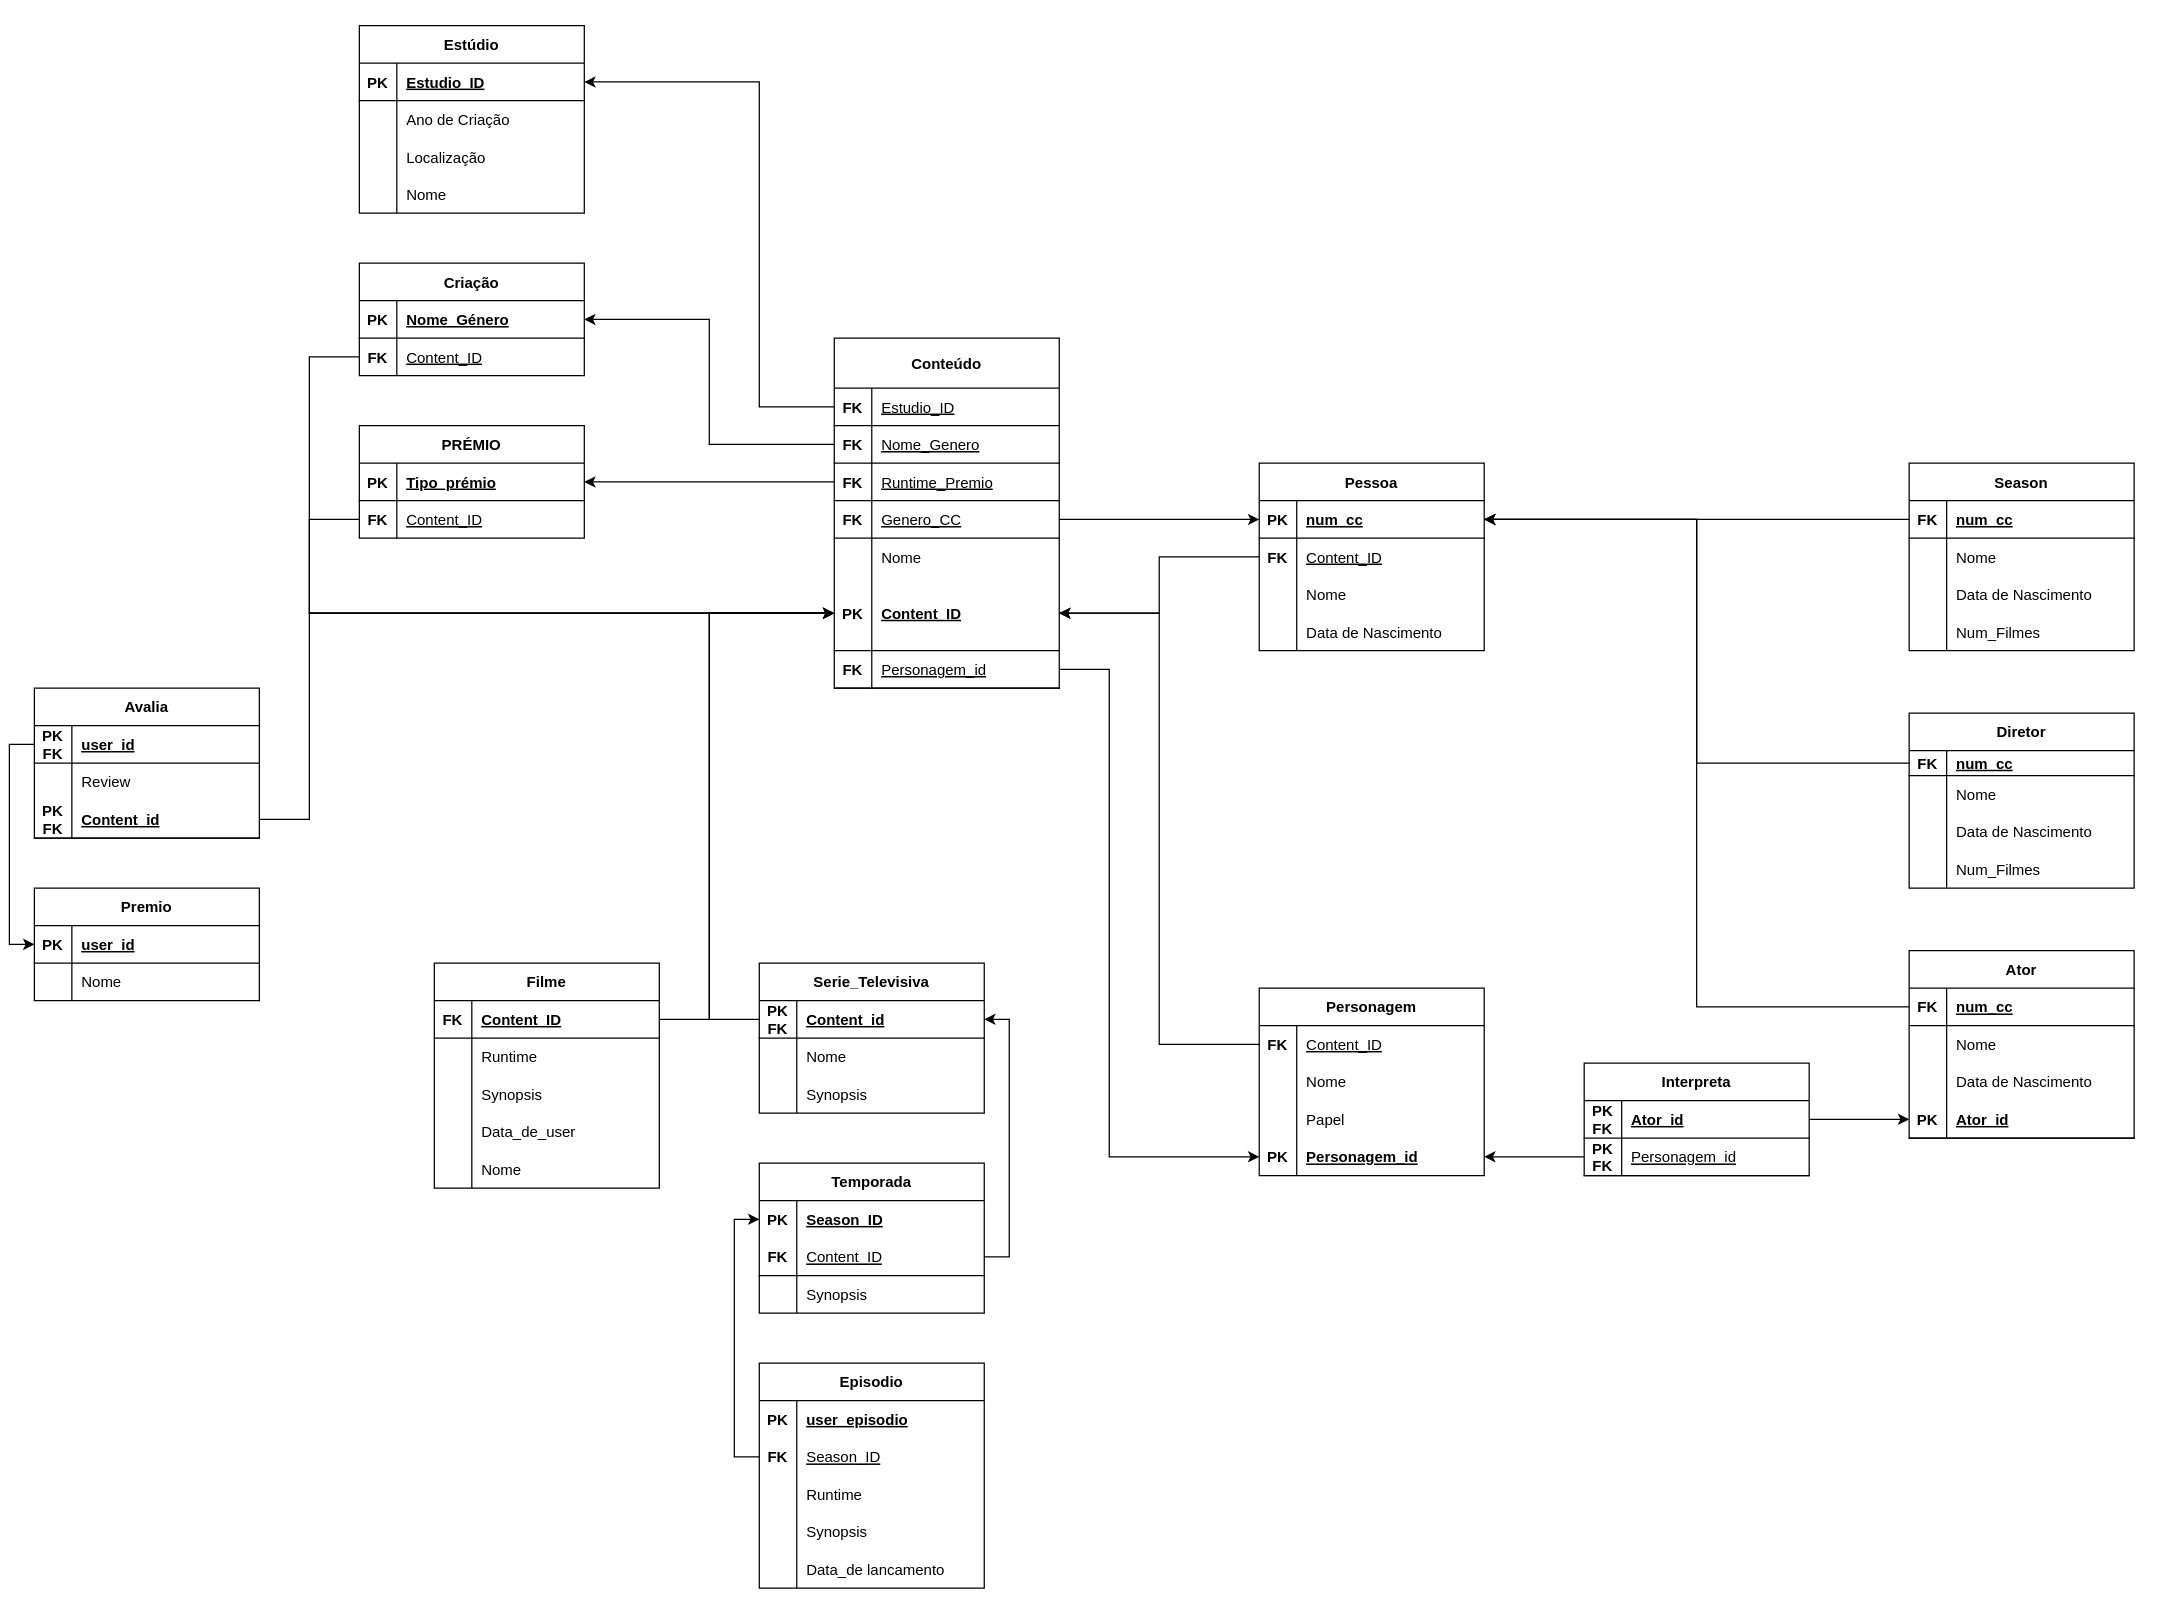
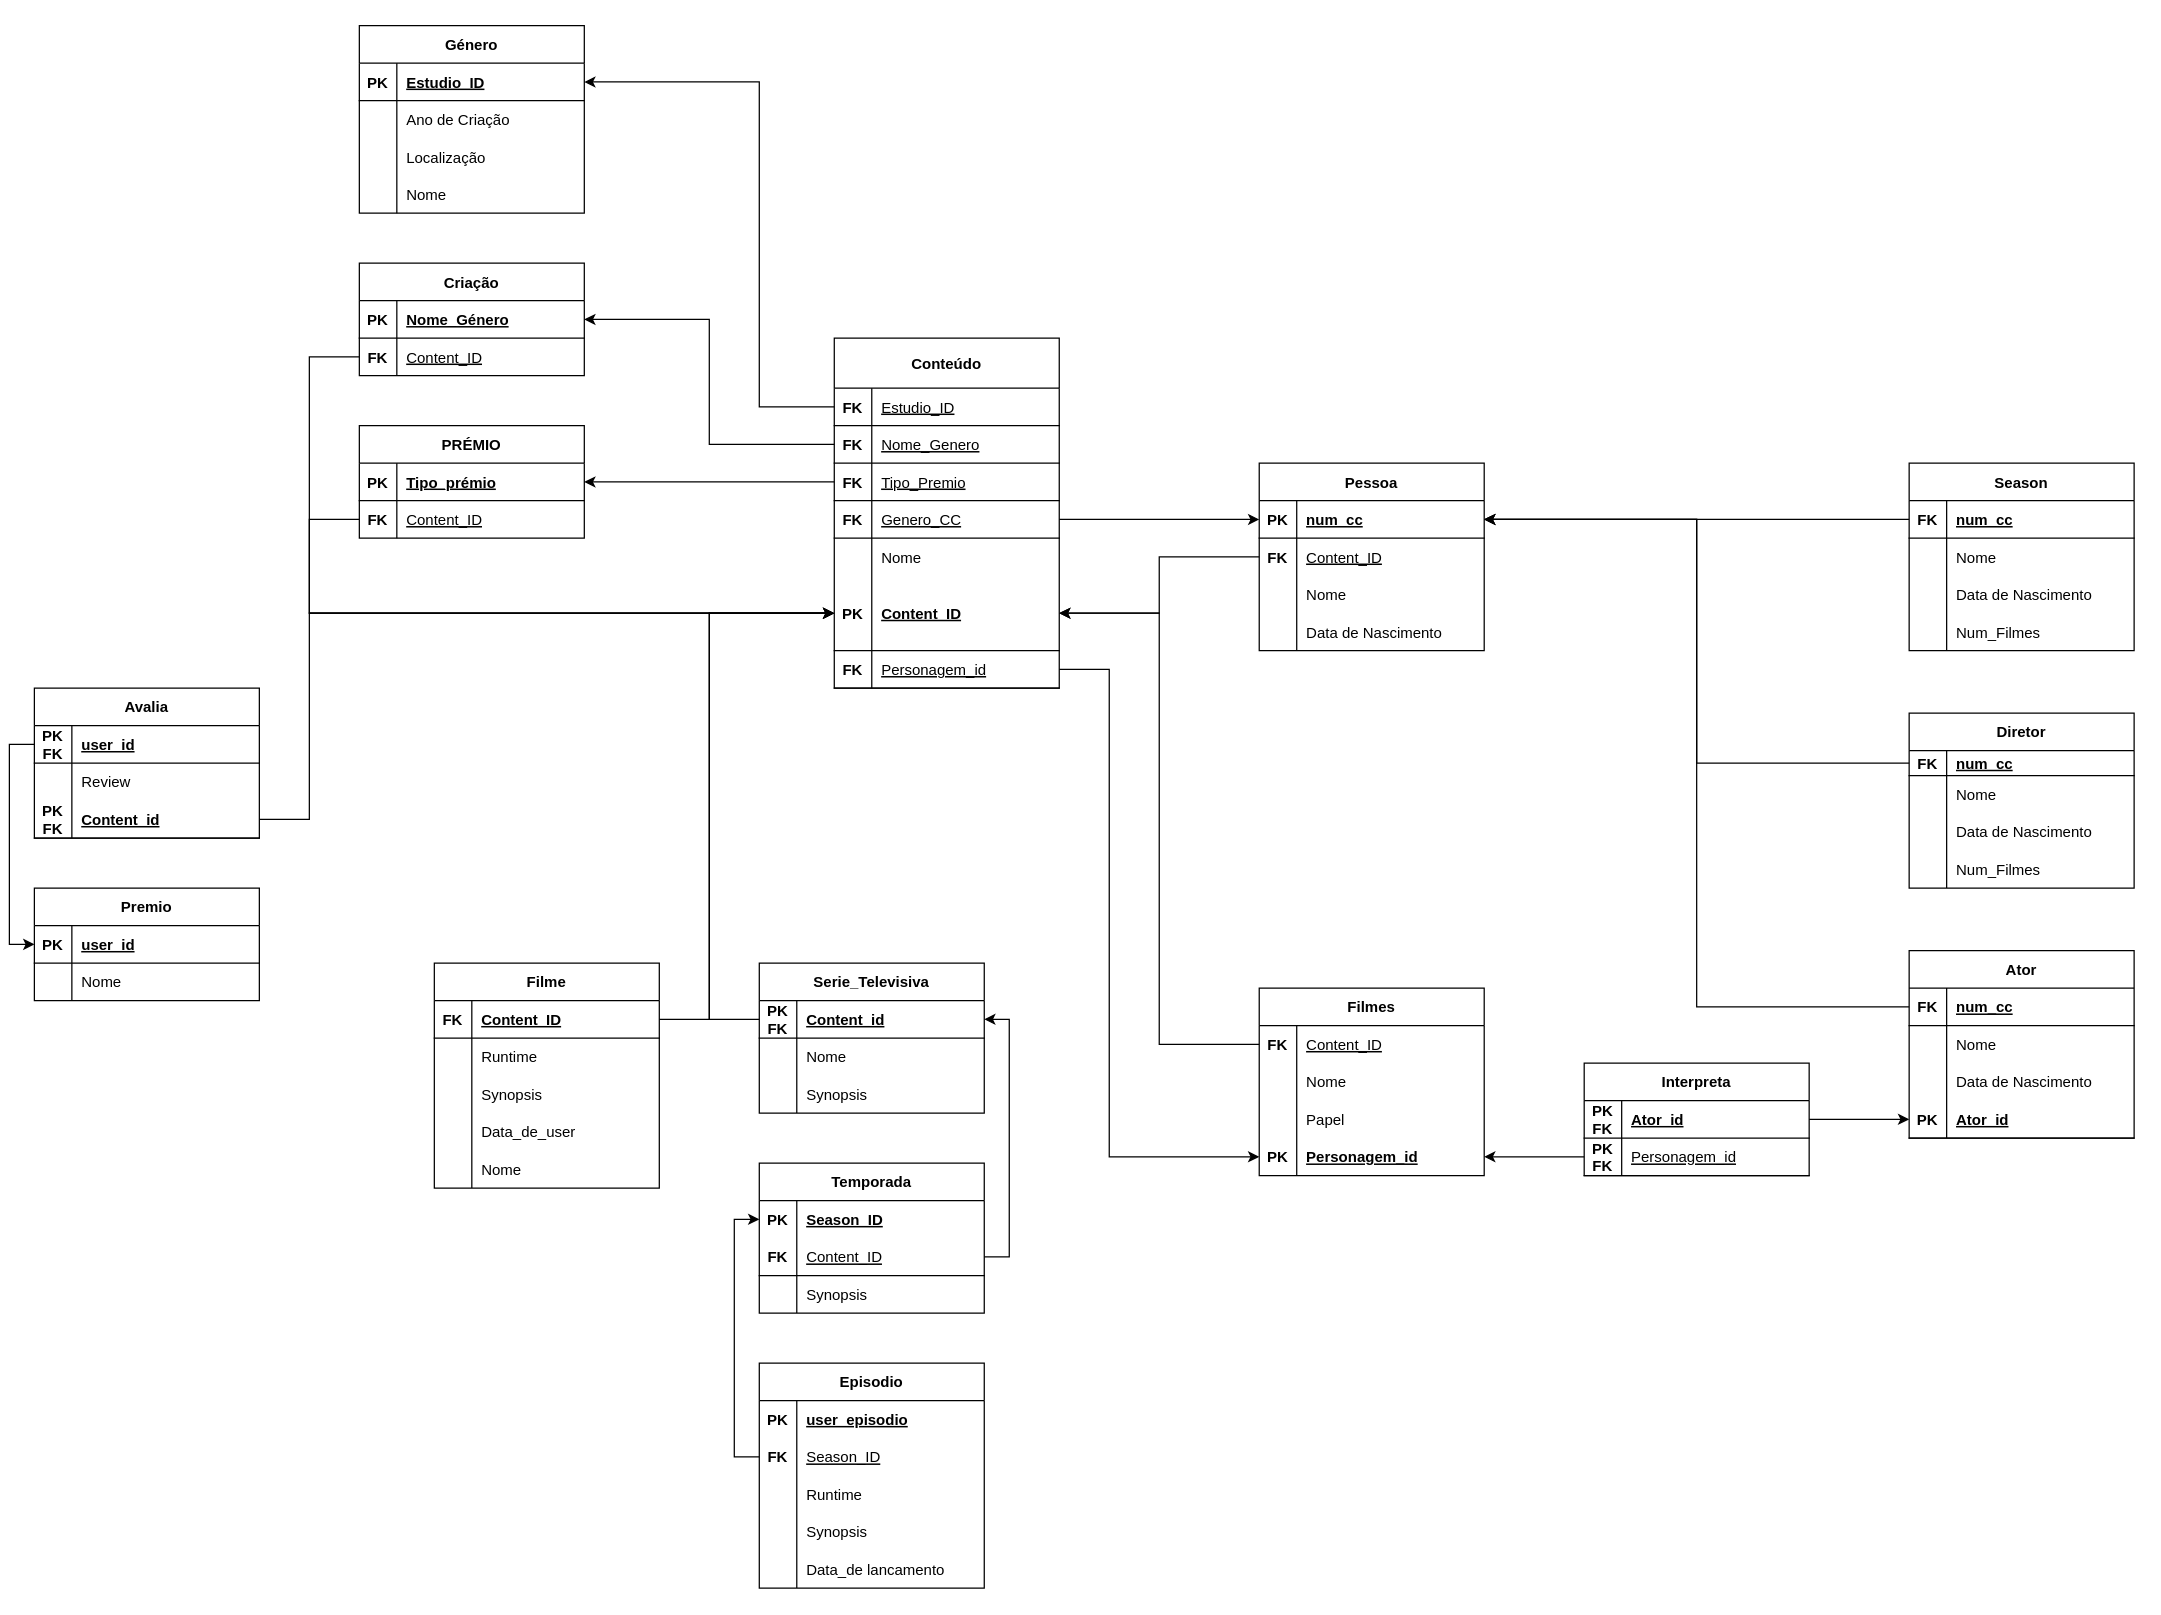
(471, 45) -> (471, 45)
(936, 483) -> (924, 483)
(1371, 1008) -> (1371, 1008)
